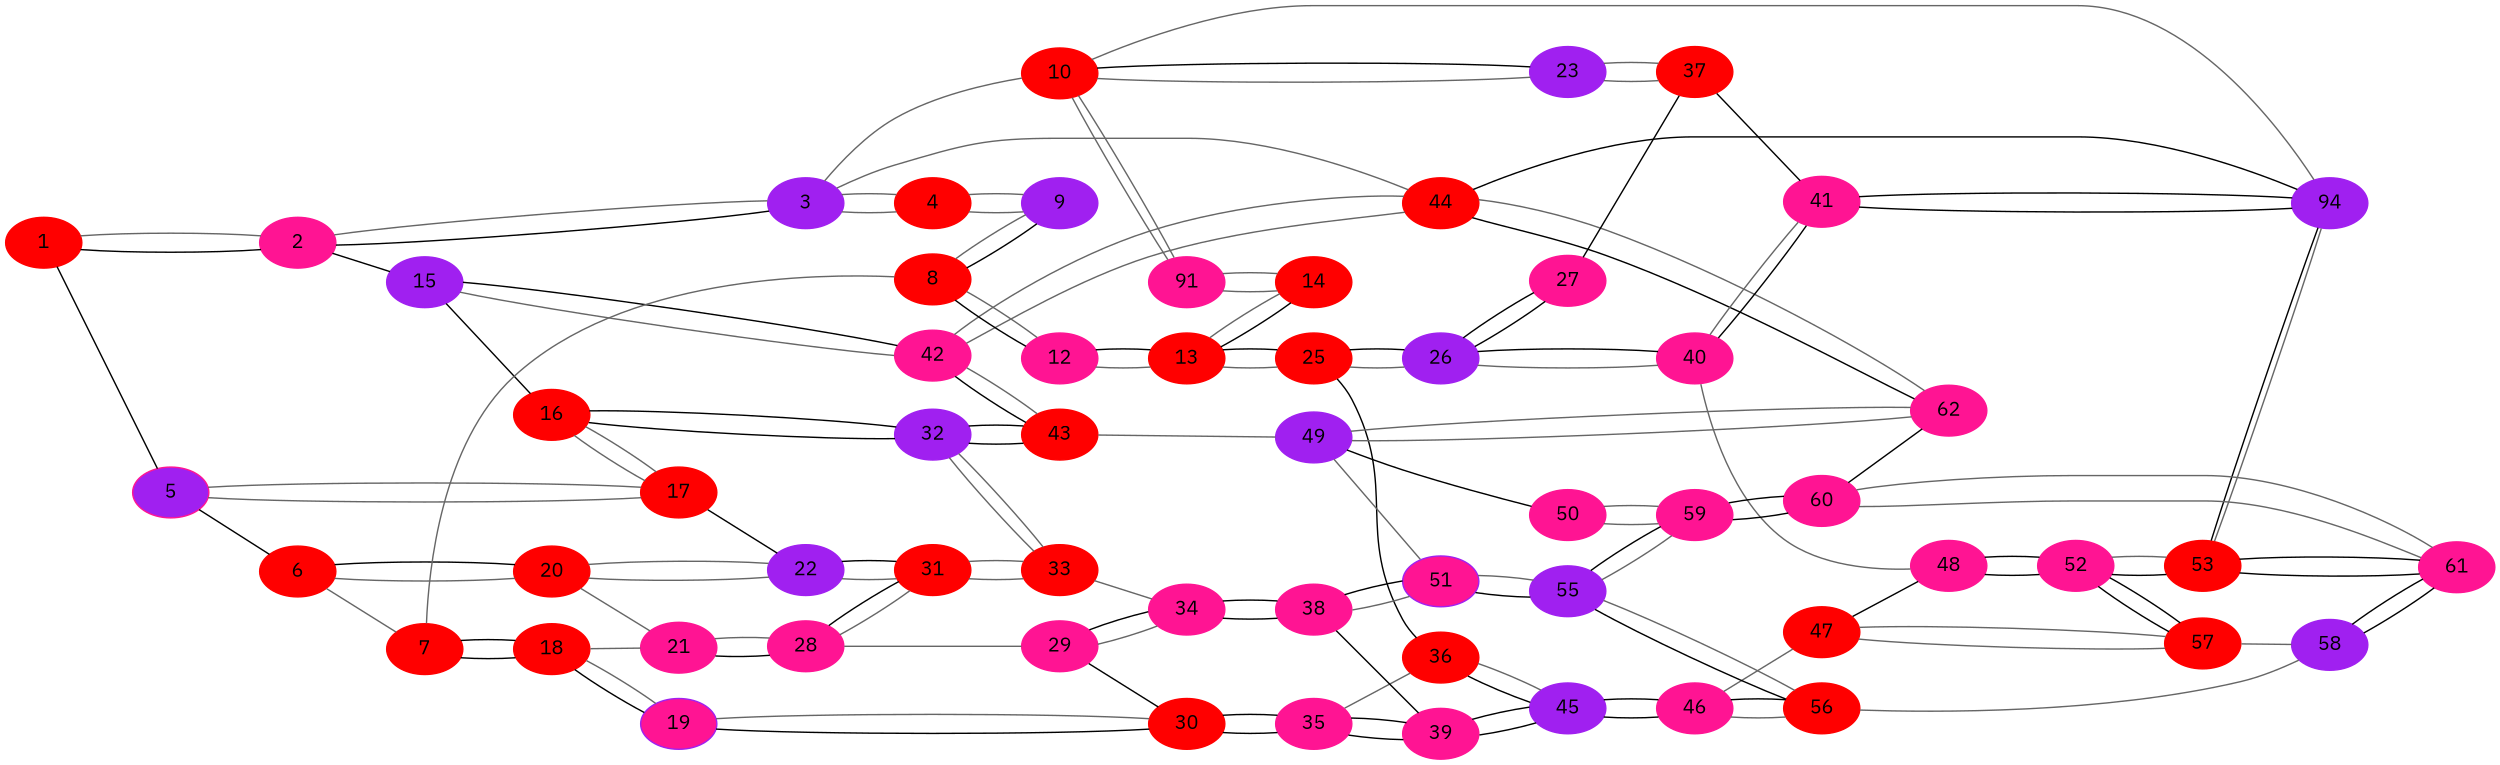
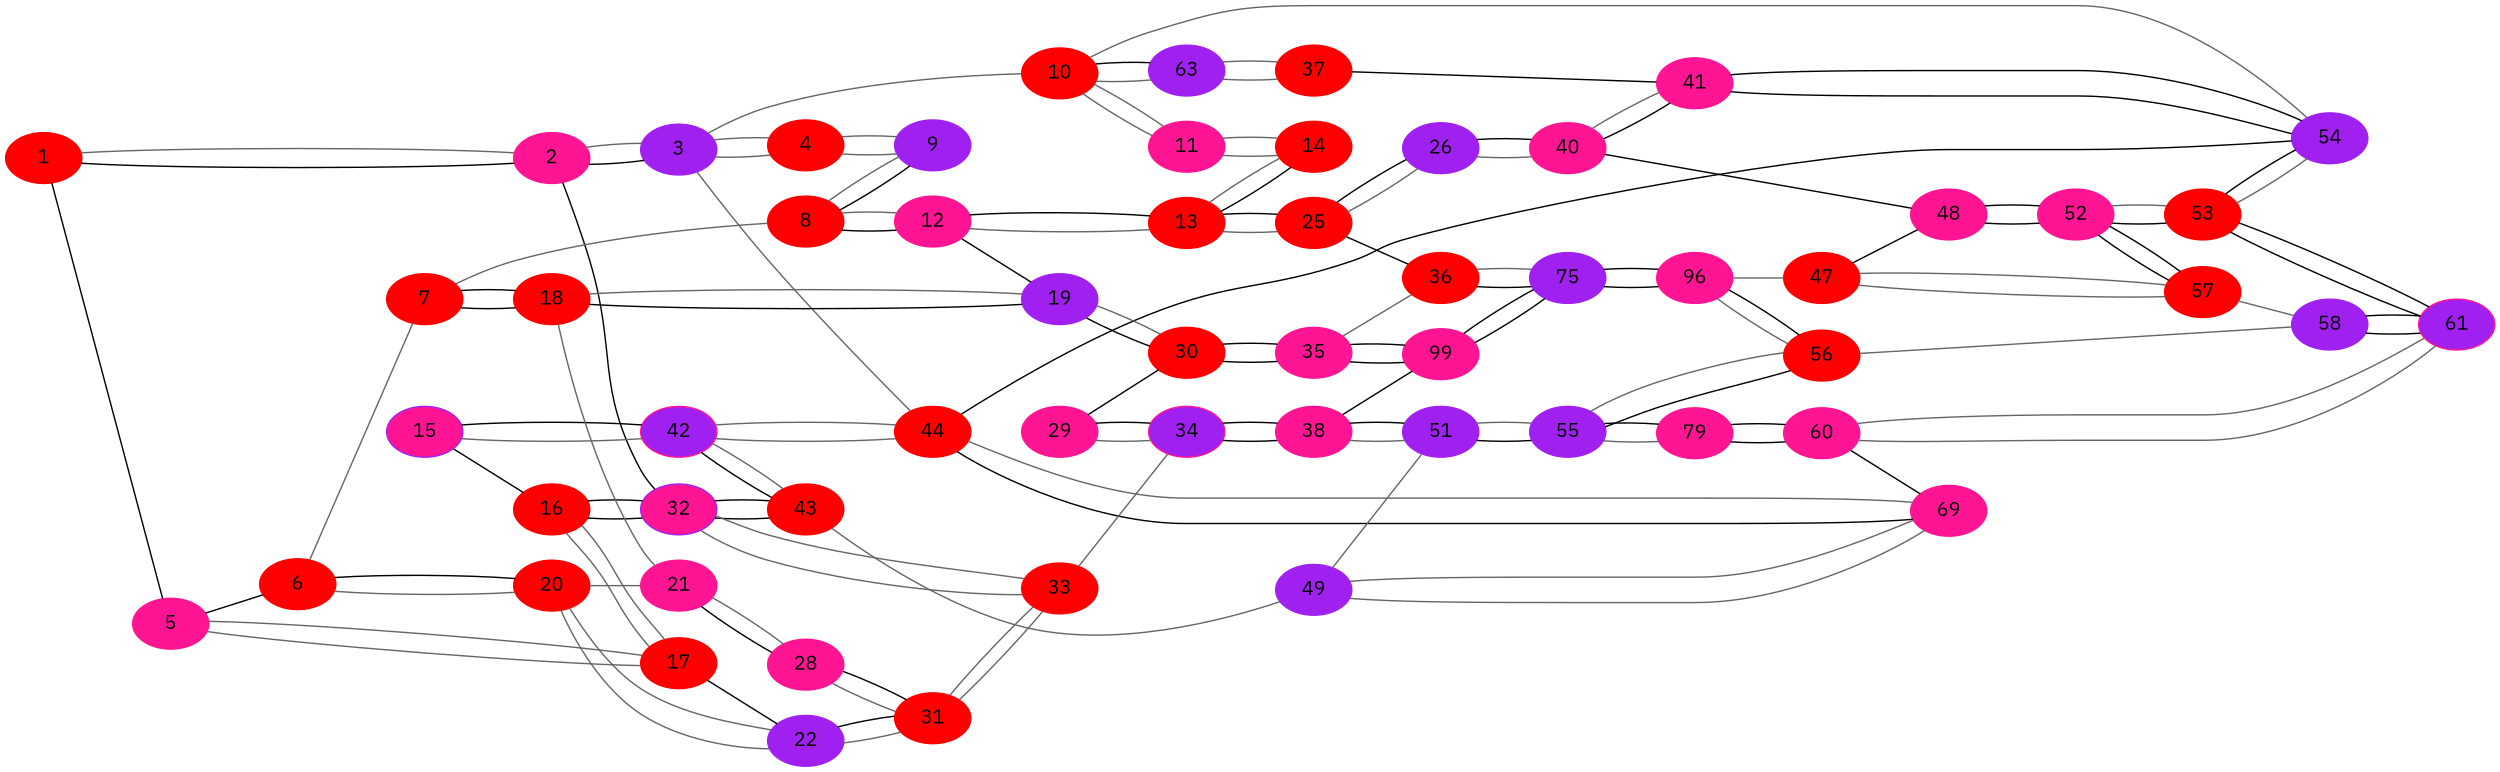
(1568, 72) -> (1187, 71)
(2330, 203) -> (2330, 138)
none -> (997, 261)
(361, 262) -> (605, 338)
(1568, 281) -> none
(425, 282) -> (425, 432)
(1187, 282) -> (1187, 147)
(933, 356) -> (679, 432)
(1949, 411) -> (1949, 511)
(933, 435) -> (679, 509)
(171, 492) -> (171, 624)
(1568, 515) -> none
(1695, 515) -> (1695, 433)
(1772, 529) -> (1758, 181)
(2457, 567) -> (2457, 325)
(1441, 581) -> (1441, 432)
(1187, 610) -> (1187, 432)
(933, 646) -> none
(1568, 708) -> (1568, 278)
(1695, 708) -> (1695, 278)
(679, 724) -> (1060, 299)
(1441, 734) -> (1441, 354)
